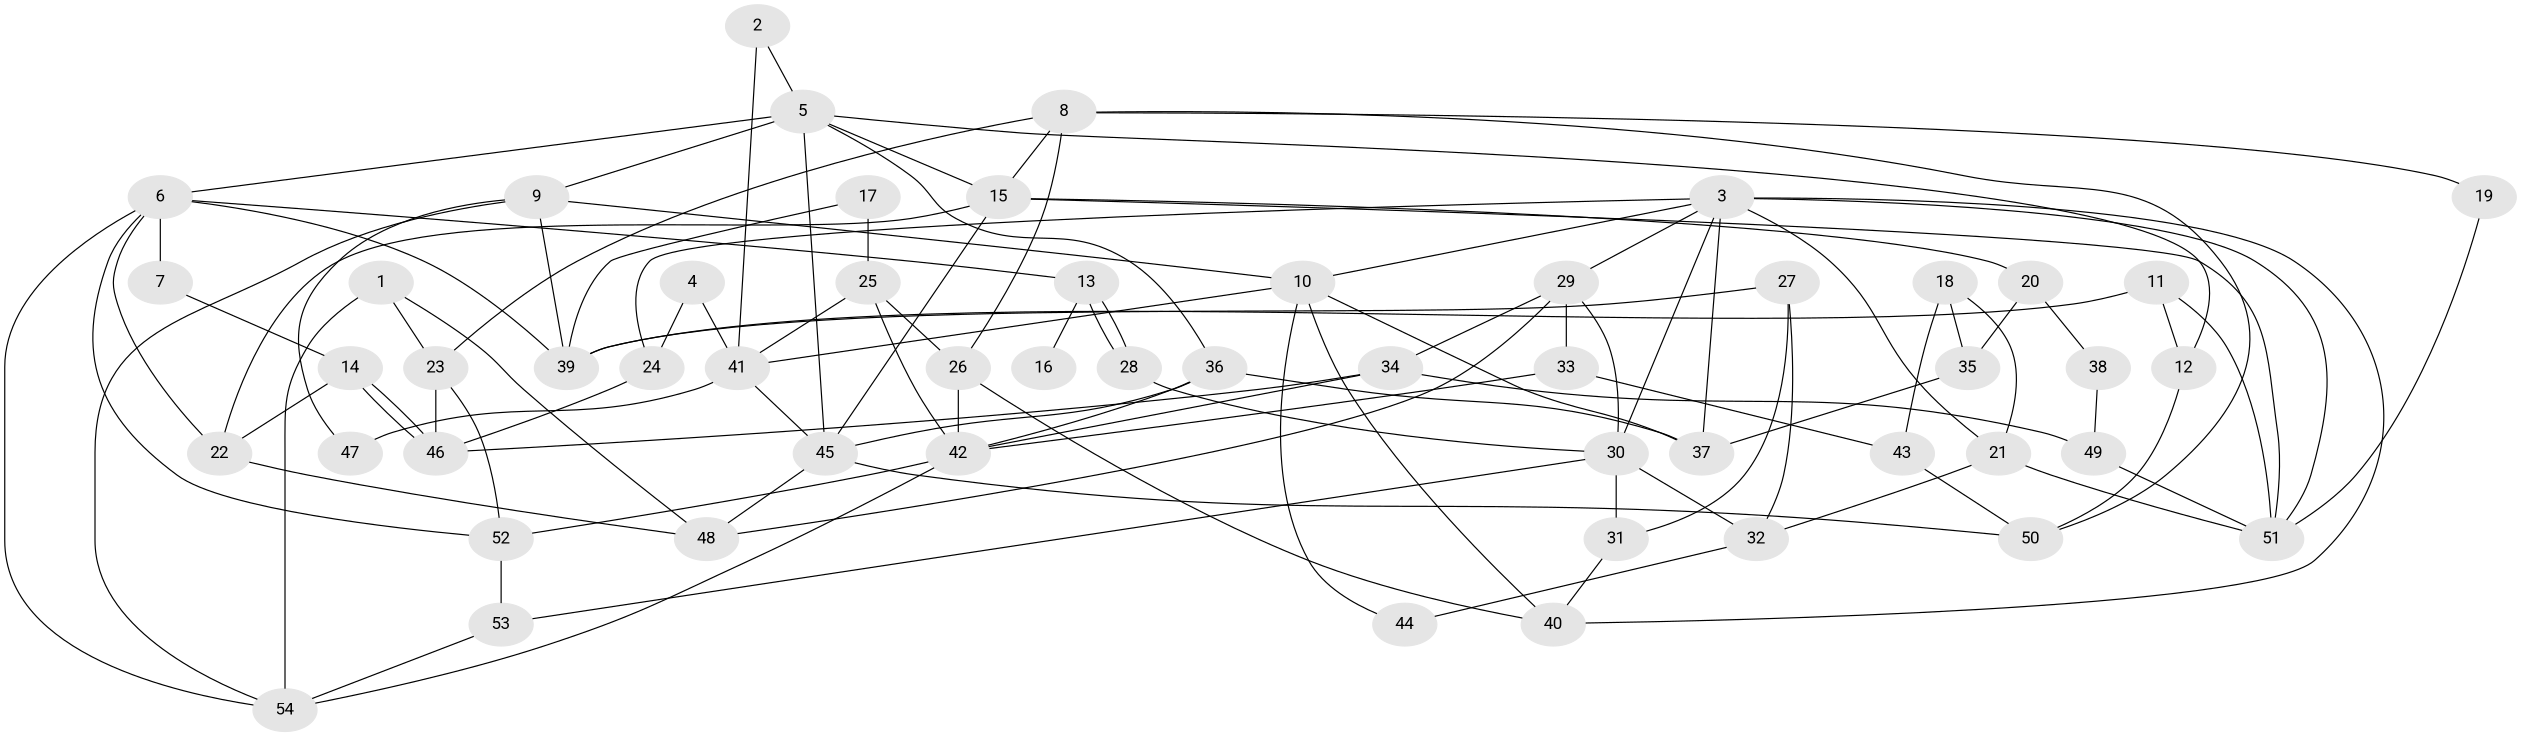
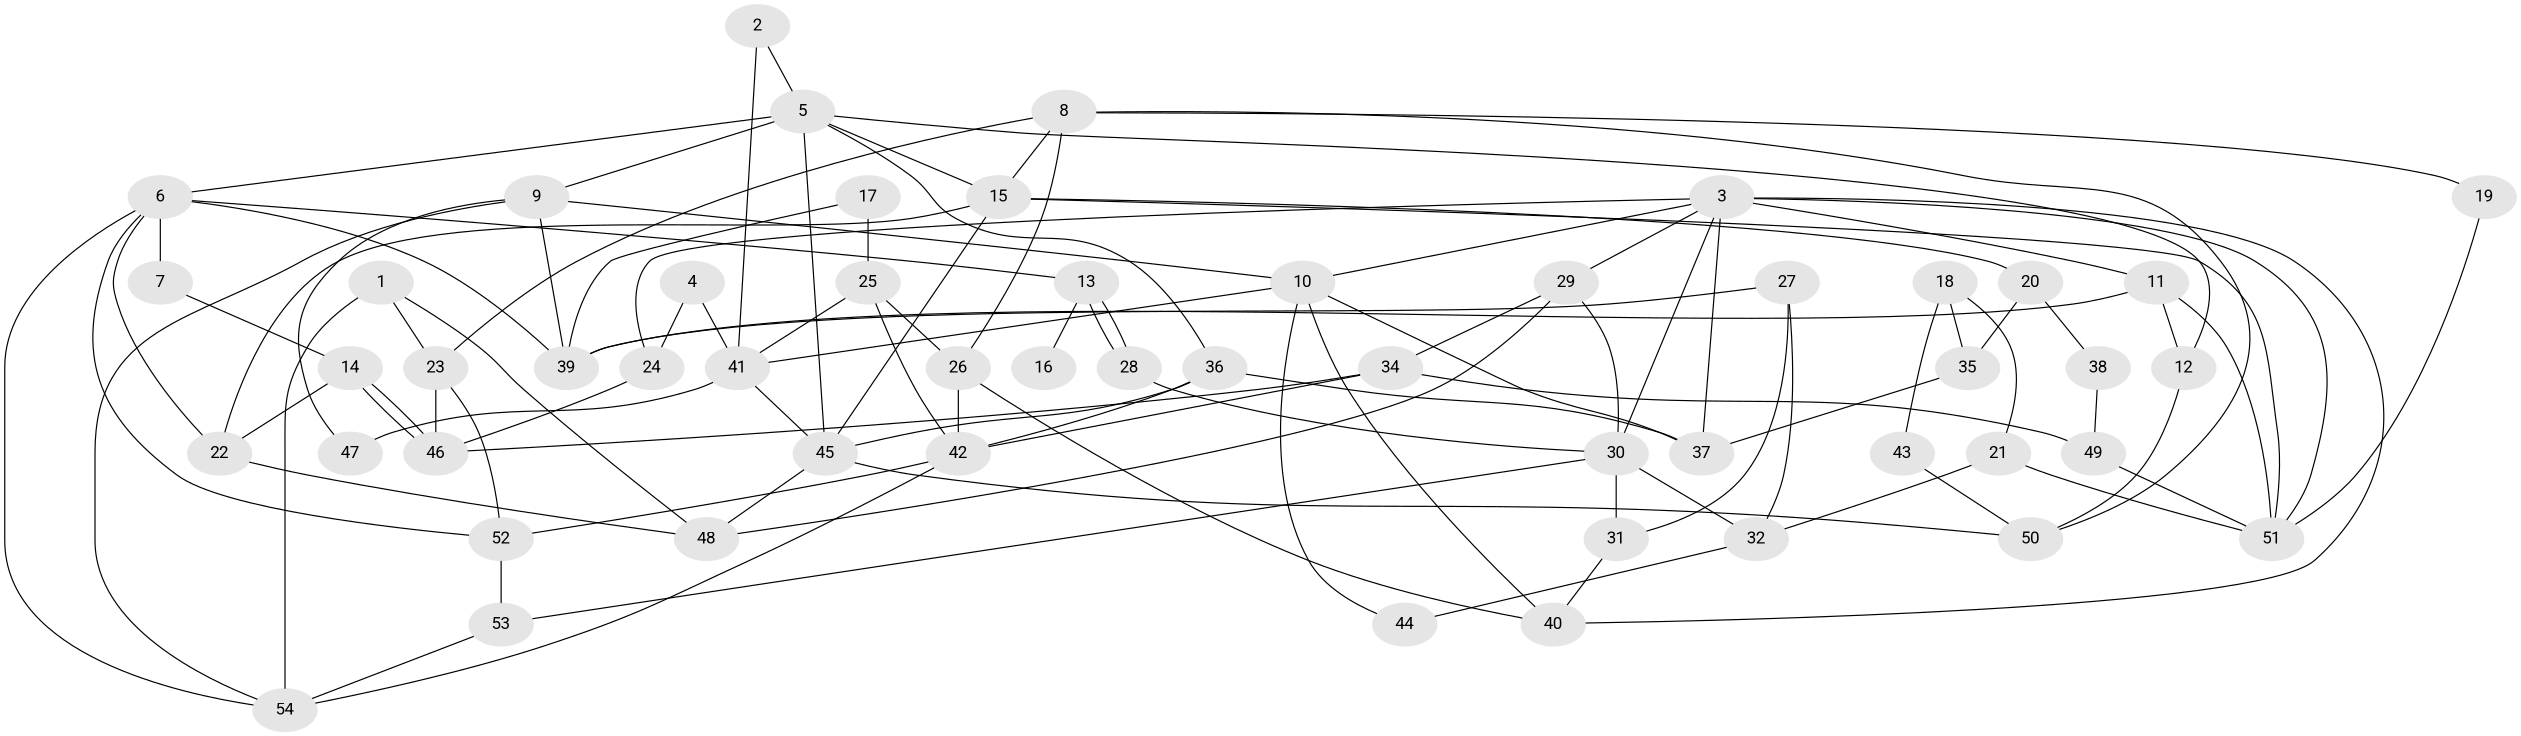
(1868, 306) -> (1997, 246)
(1566, 368) -> none
